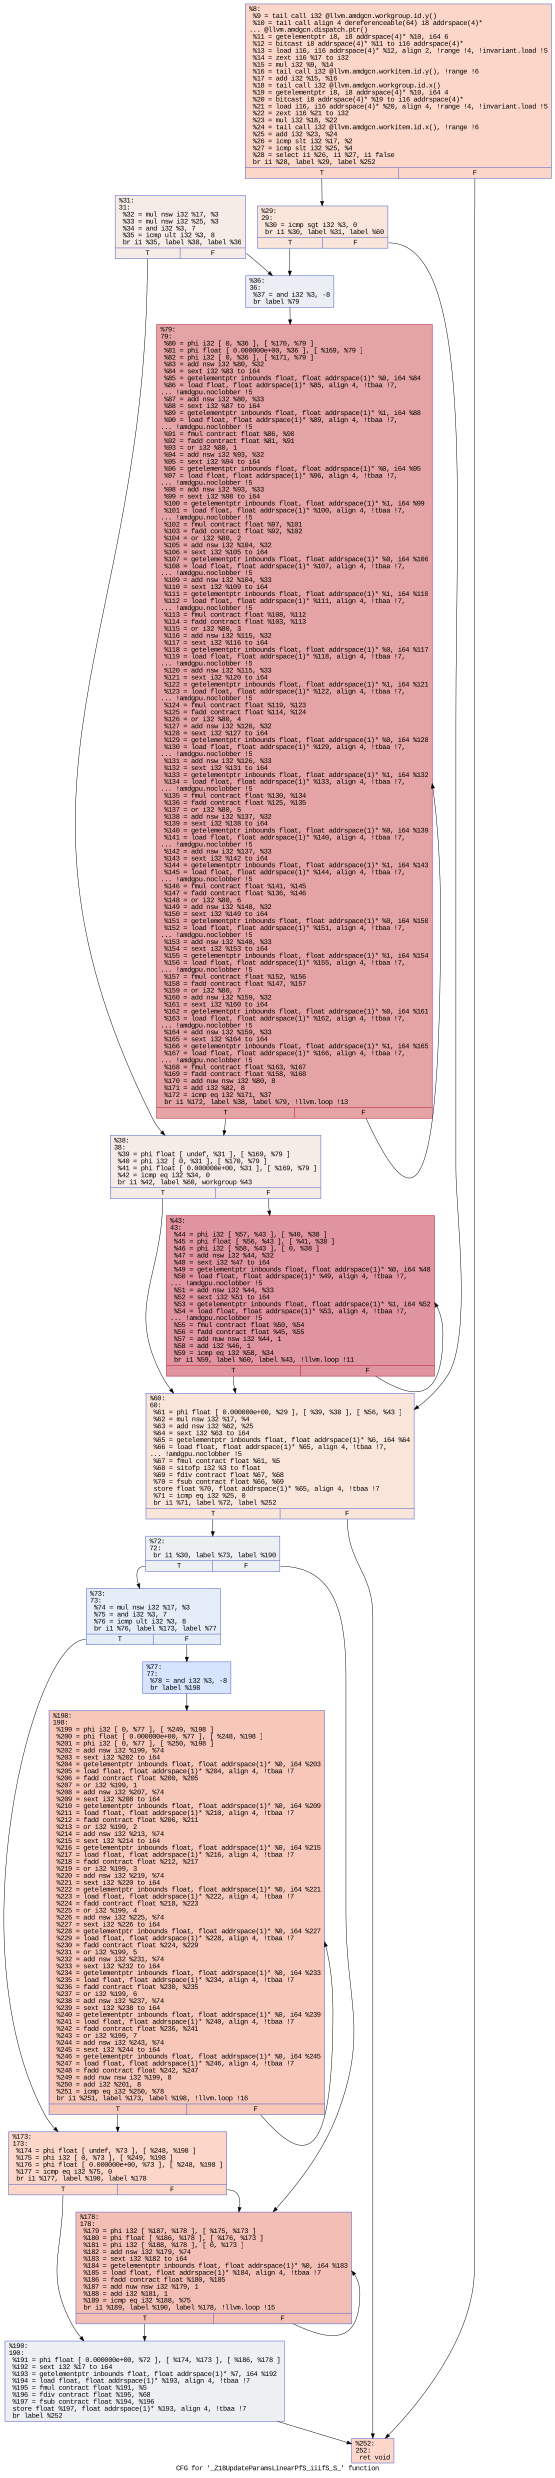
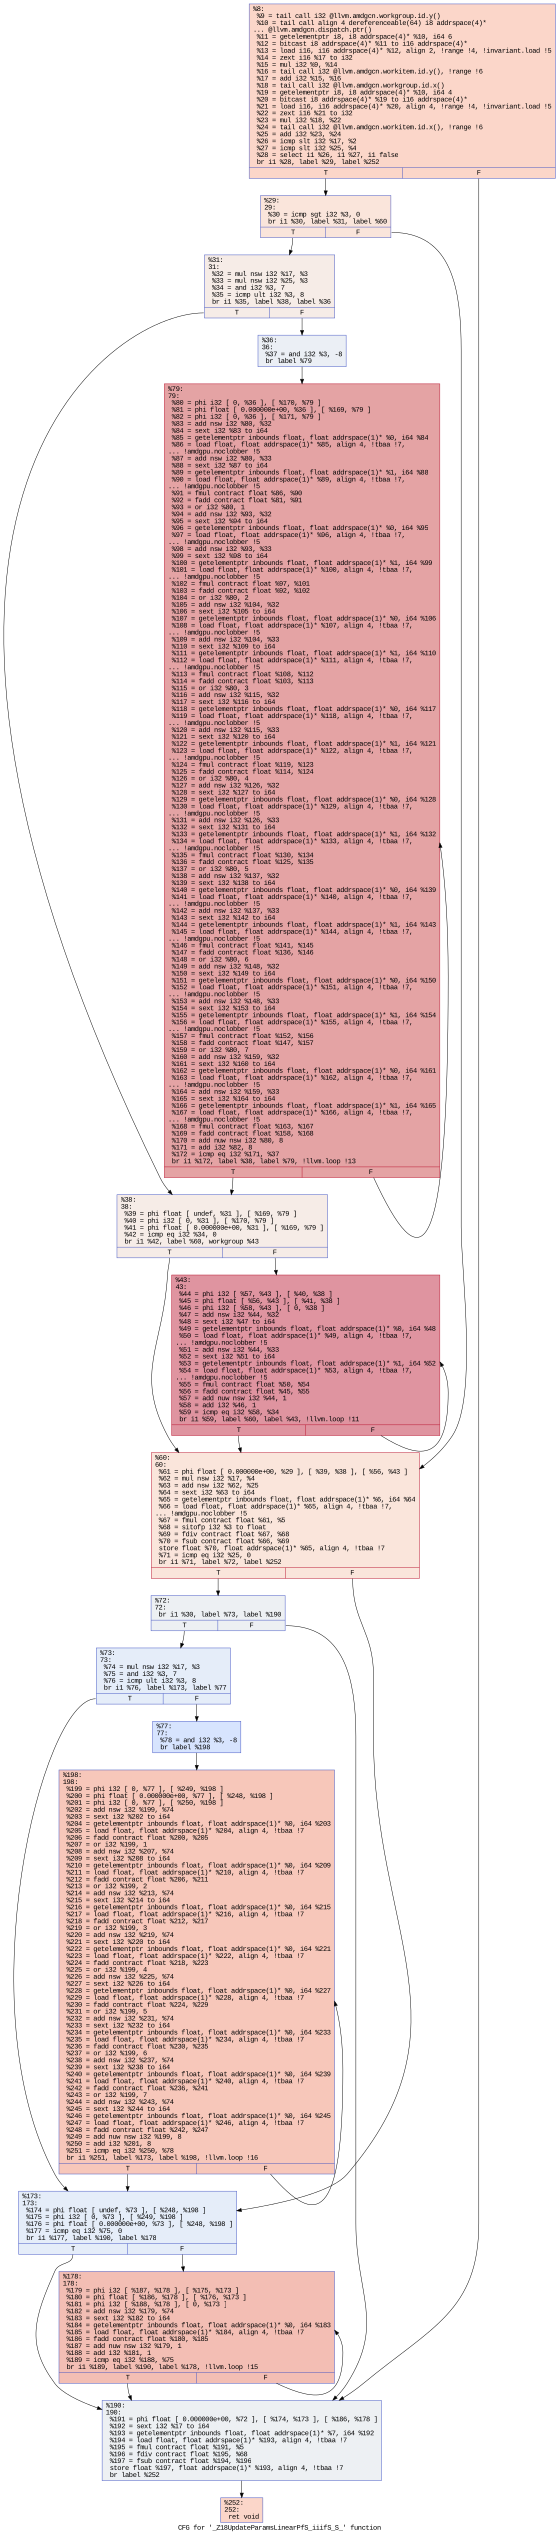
(290, 260) -> (292, 244)
(474, 1319) -> (479, 1317)
(280, 1456) -> (285, 1516)
(346, 1880) -> (356, 1997)
(373, 1974) -> (401, 1939)
(118, 2163) -> (128, 2223)
